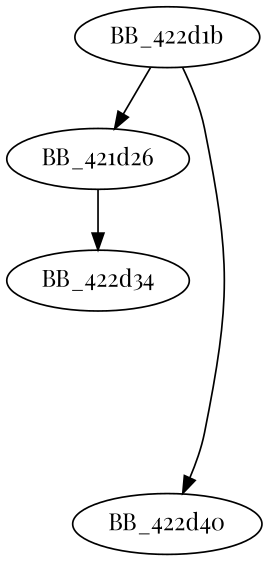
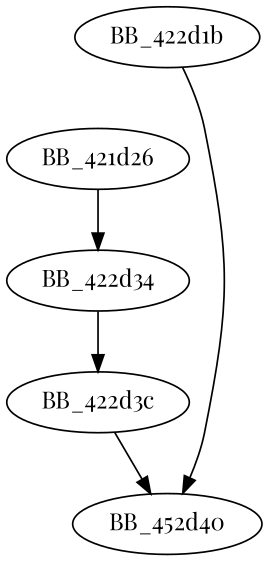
(137, 91) -> none
none -> (98, 402)
(167, 524) -> (167, 524)
